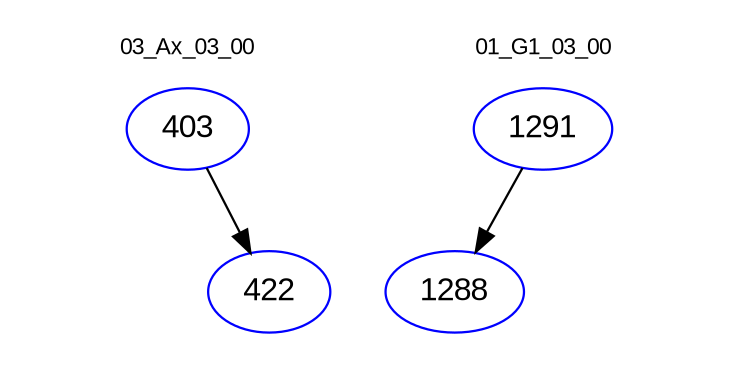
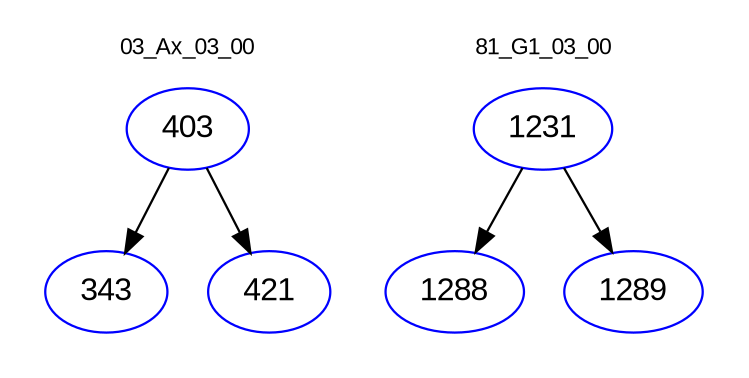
(544, 49) -> (544, 49)
(543, 129) -> (543, 129)
none -> (106, 292)
(269, 292) -> (269, 292)
none -> (634, 292)
